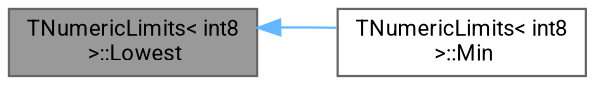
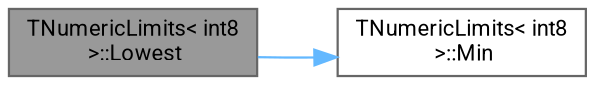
(309, 27) -> (286, 58)
